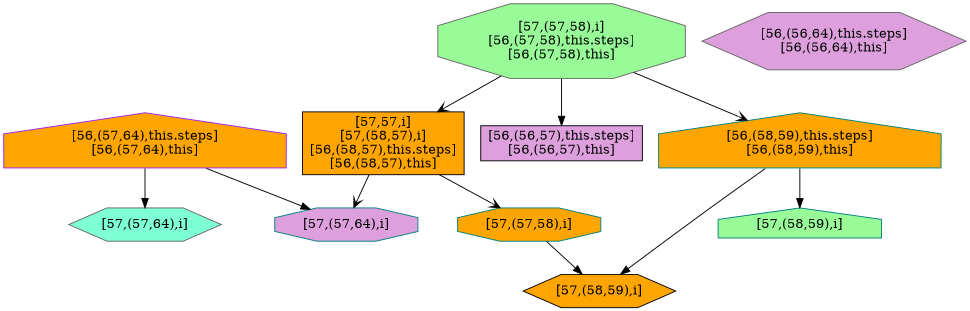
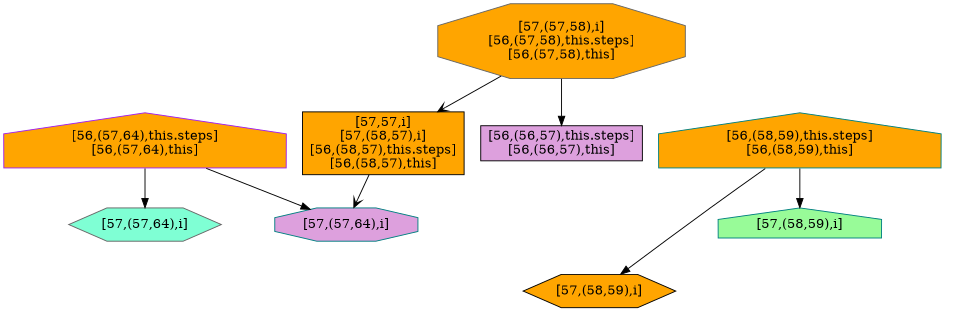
(562, 41) -> (562, 41)
(834, 41) -> none
(686, 94) -> none
(529, 225) -> none
